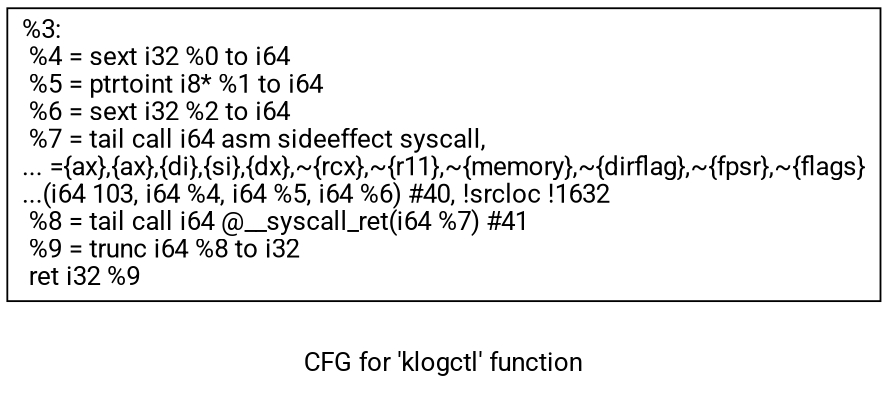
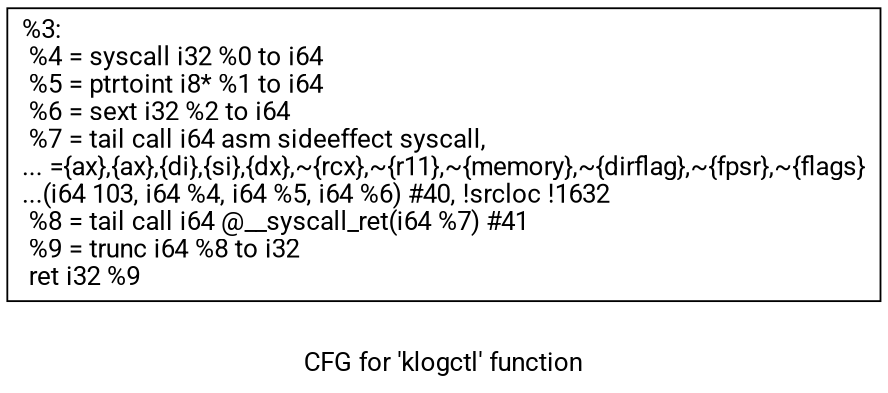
(157, 58) -> (173, 58)
